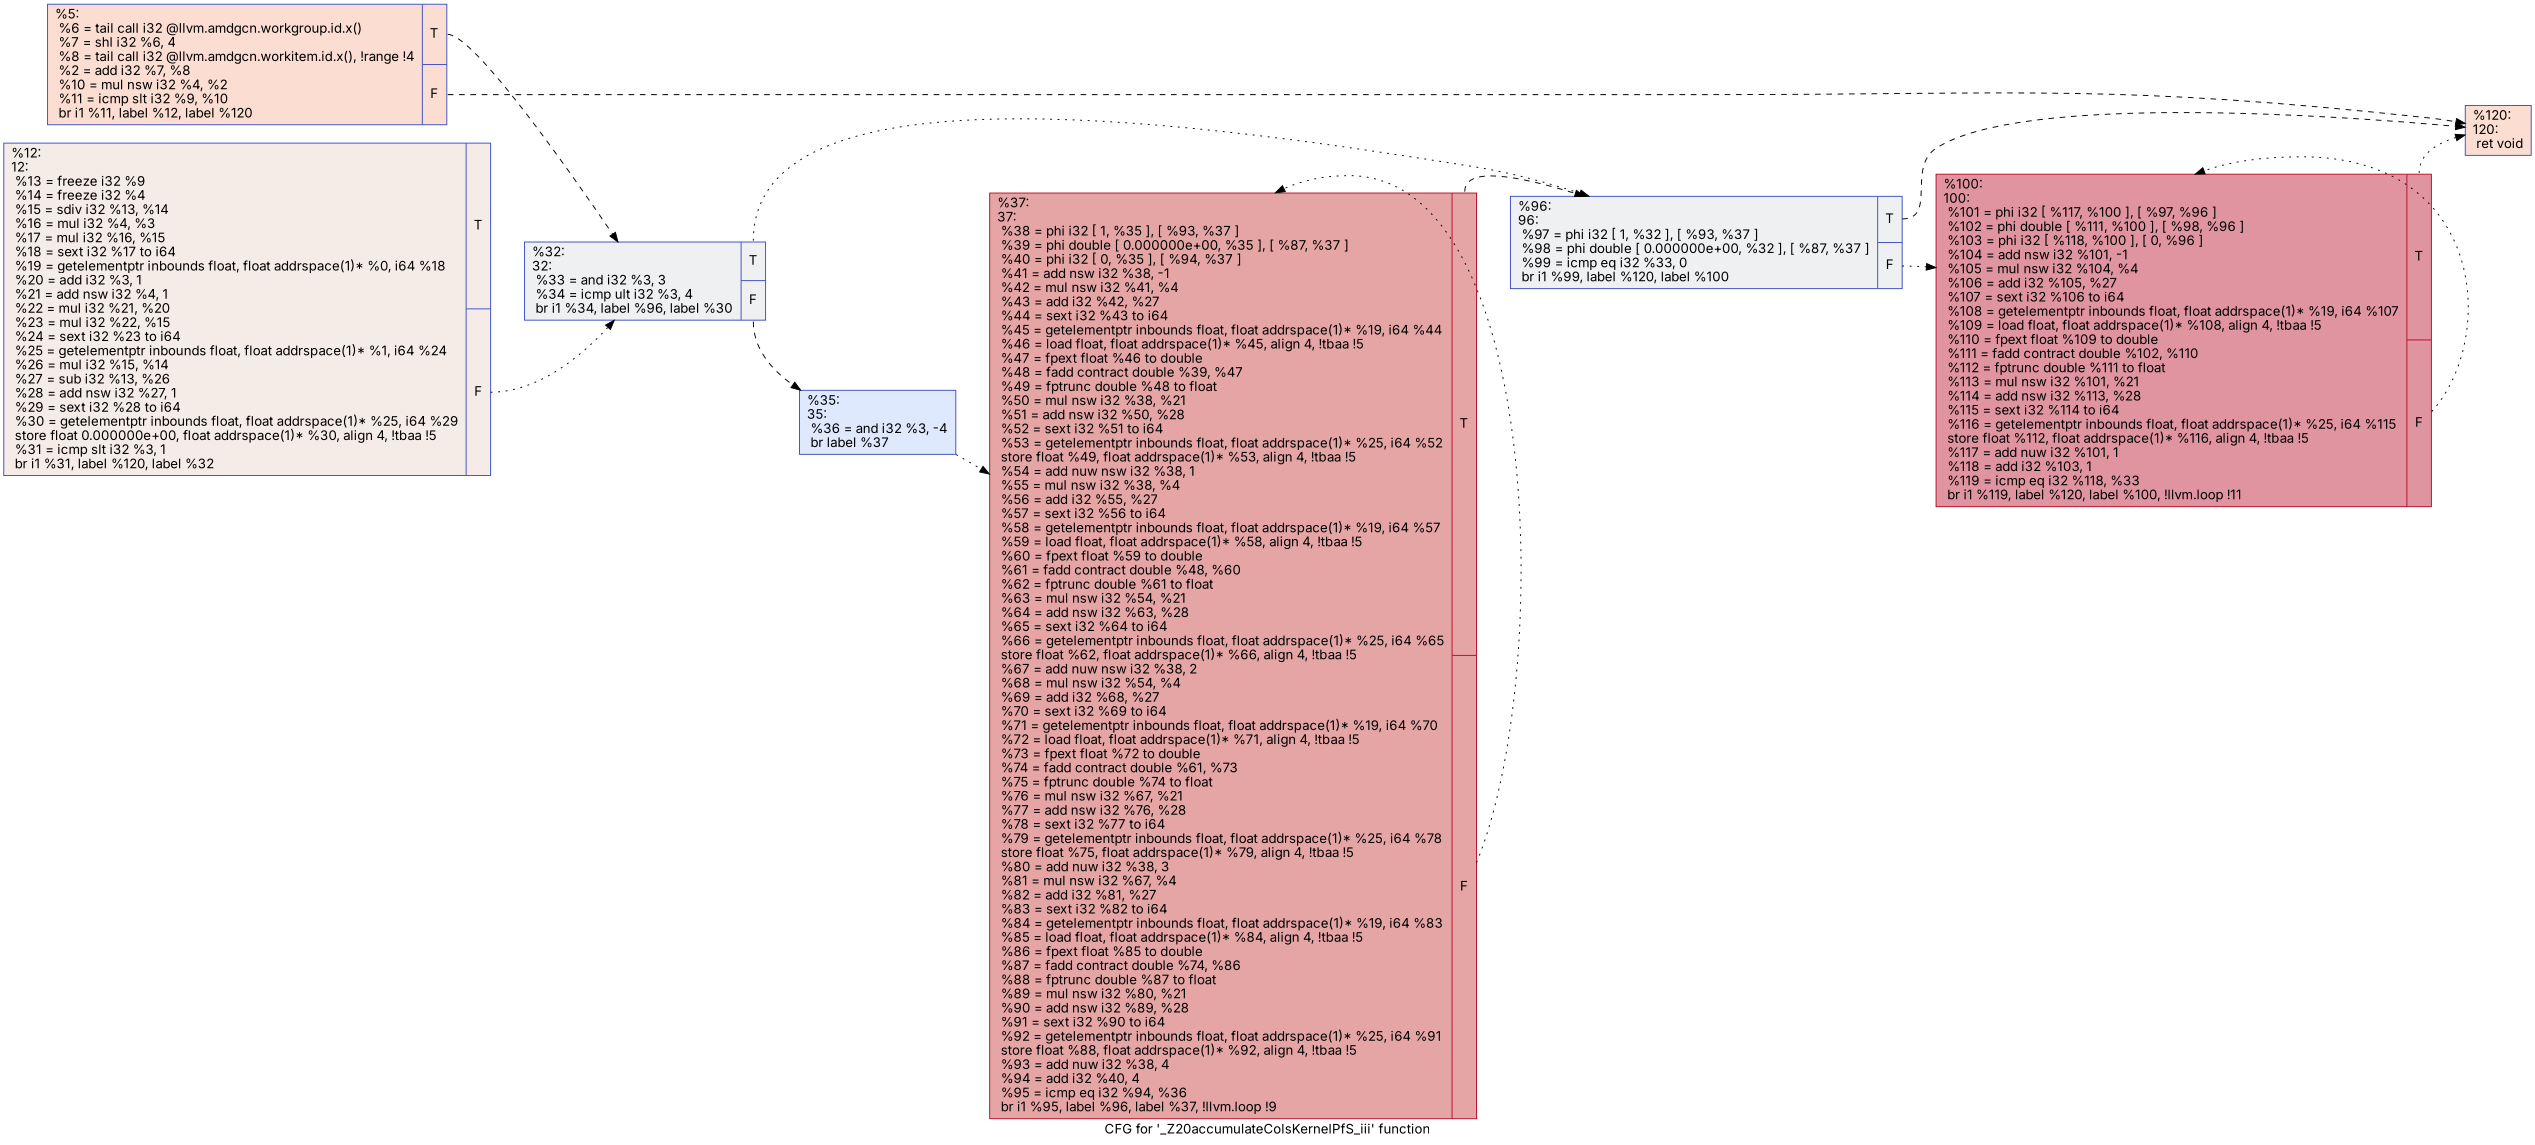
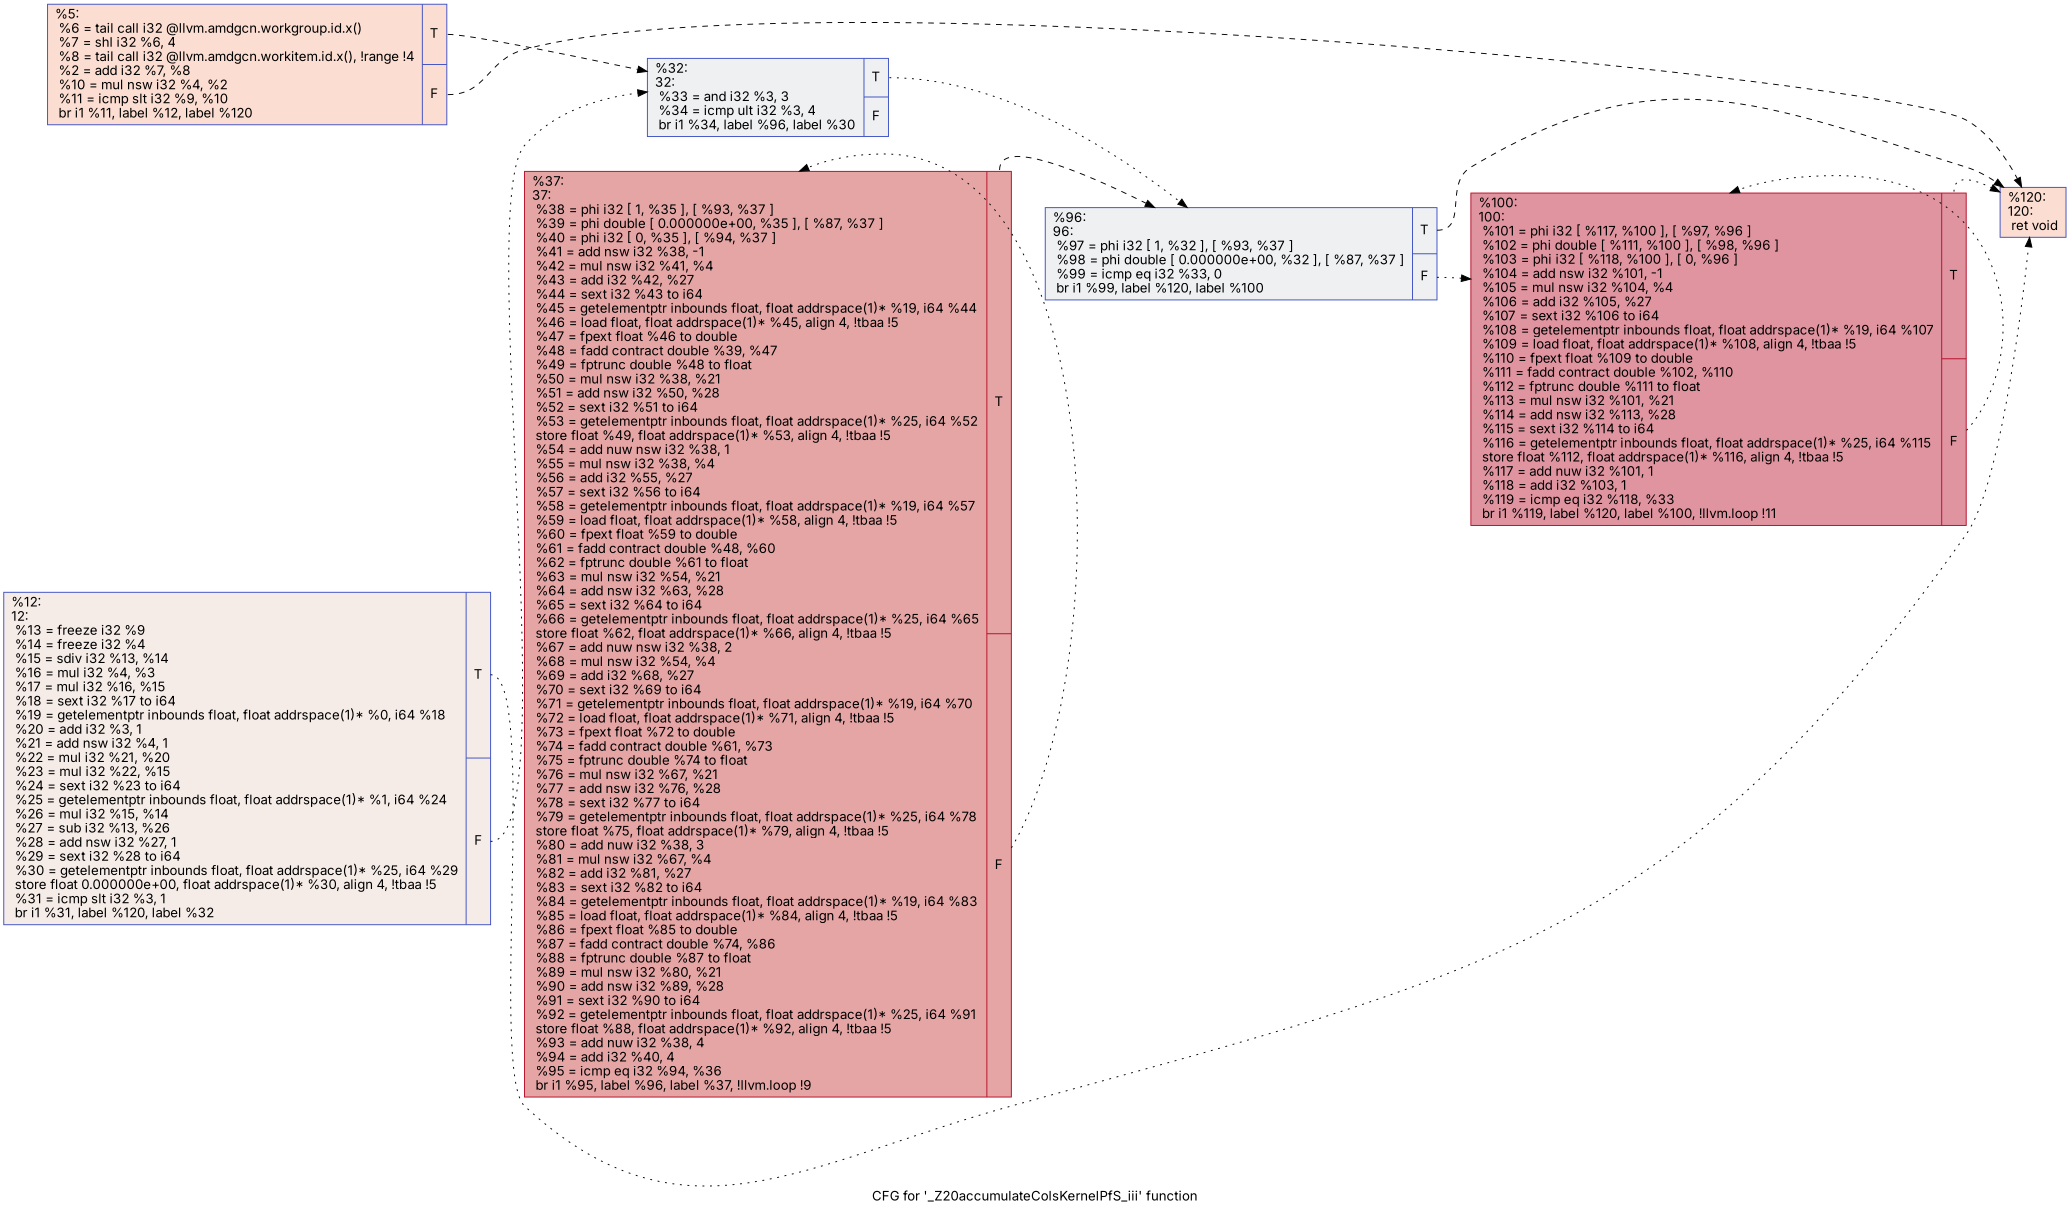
(878, 422) -> none
none -> (1244, 1041)
